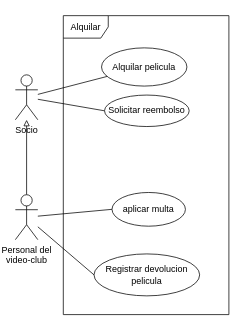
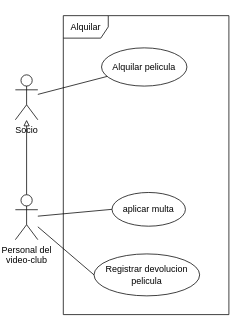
(71, 105) -> none
(147, 111) -> none
